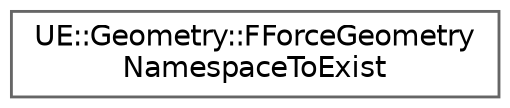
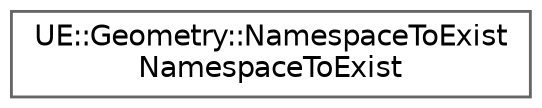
(255, 54) -> (271, 54)
